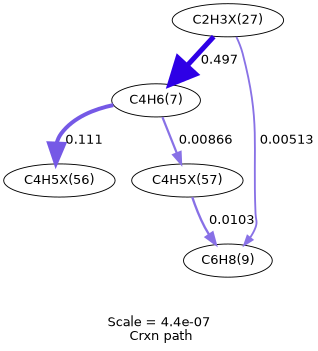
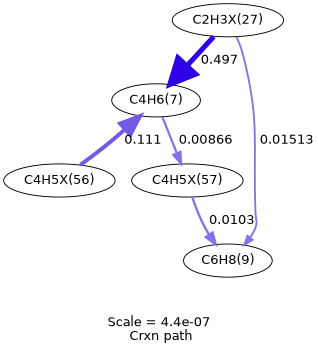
(80, 117) -> (103, 148)
(285, 140) -> (285, 140)
